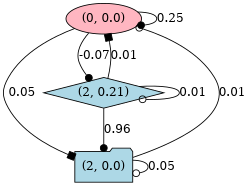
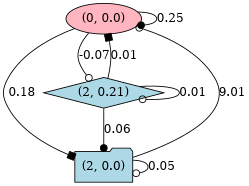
(78, 54) -> (78, 54)
(22, 93) -> (22, 93)
(232, 93) -> (232, 93)
(117, 130) -> (117, 130)
